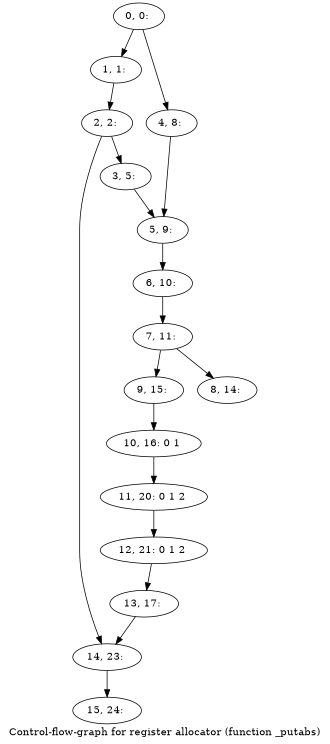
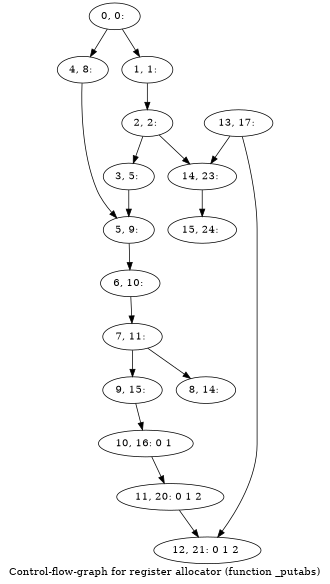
(150, 573) -> (257, 337)
